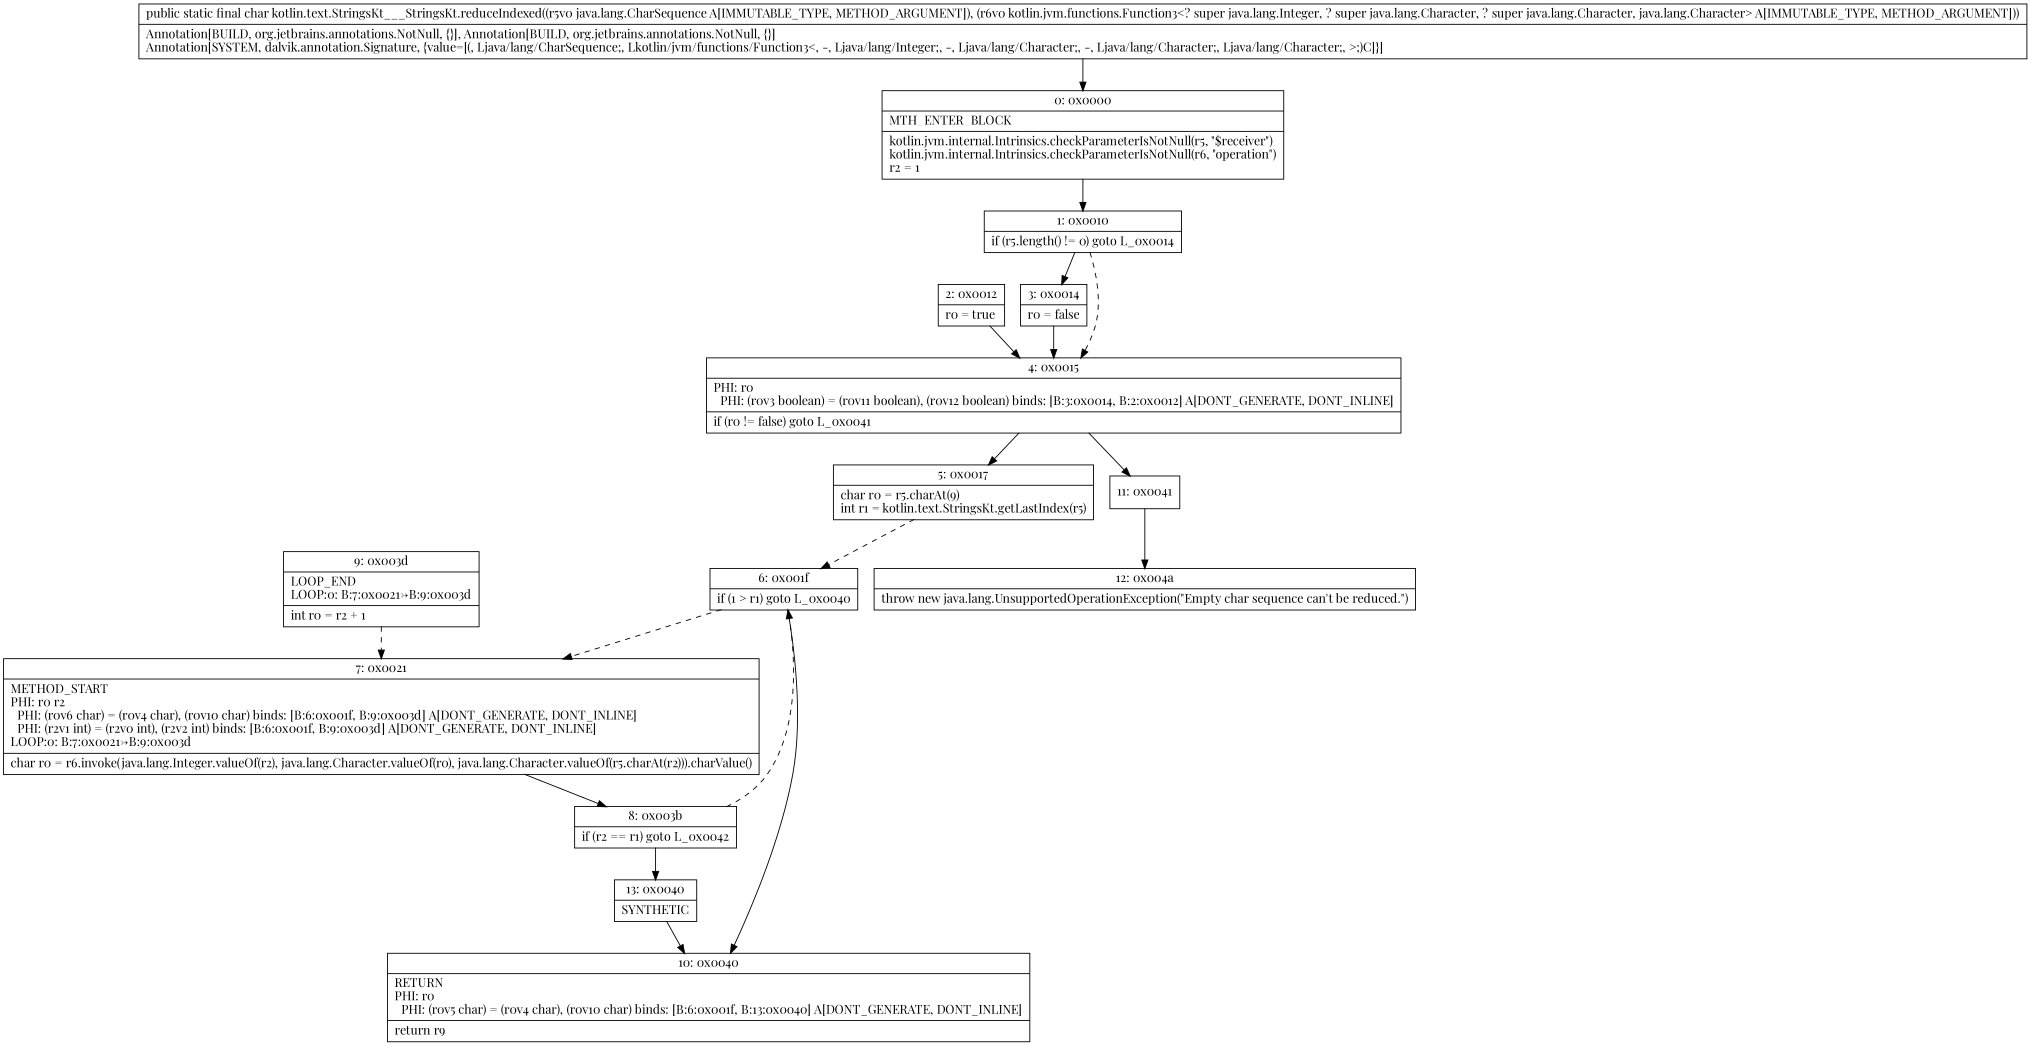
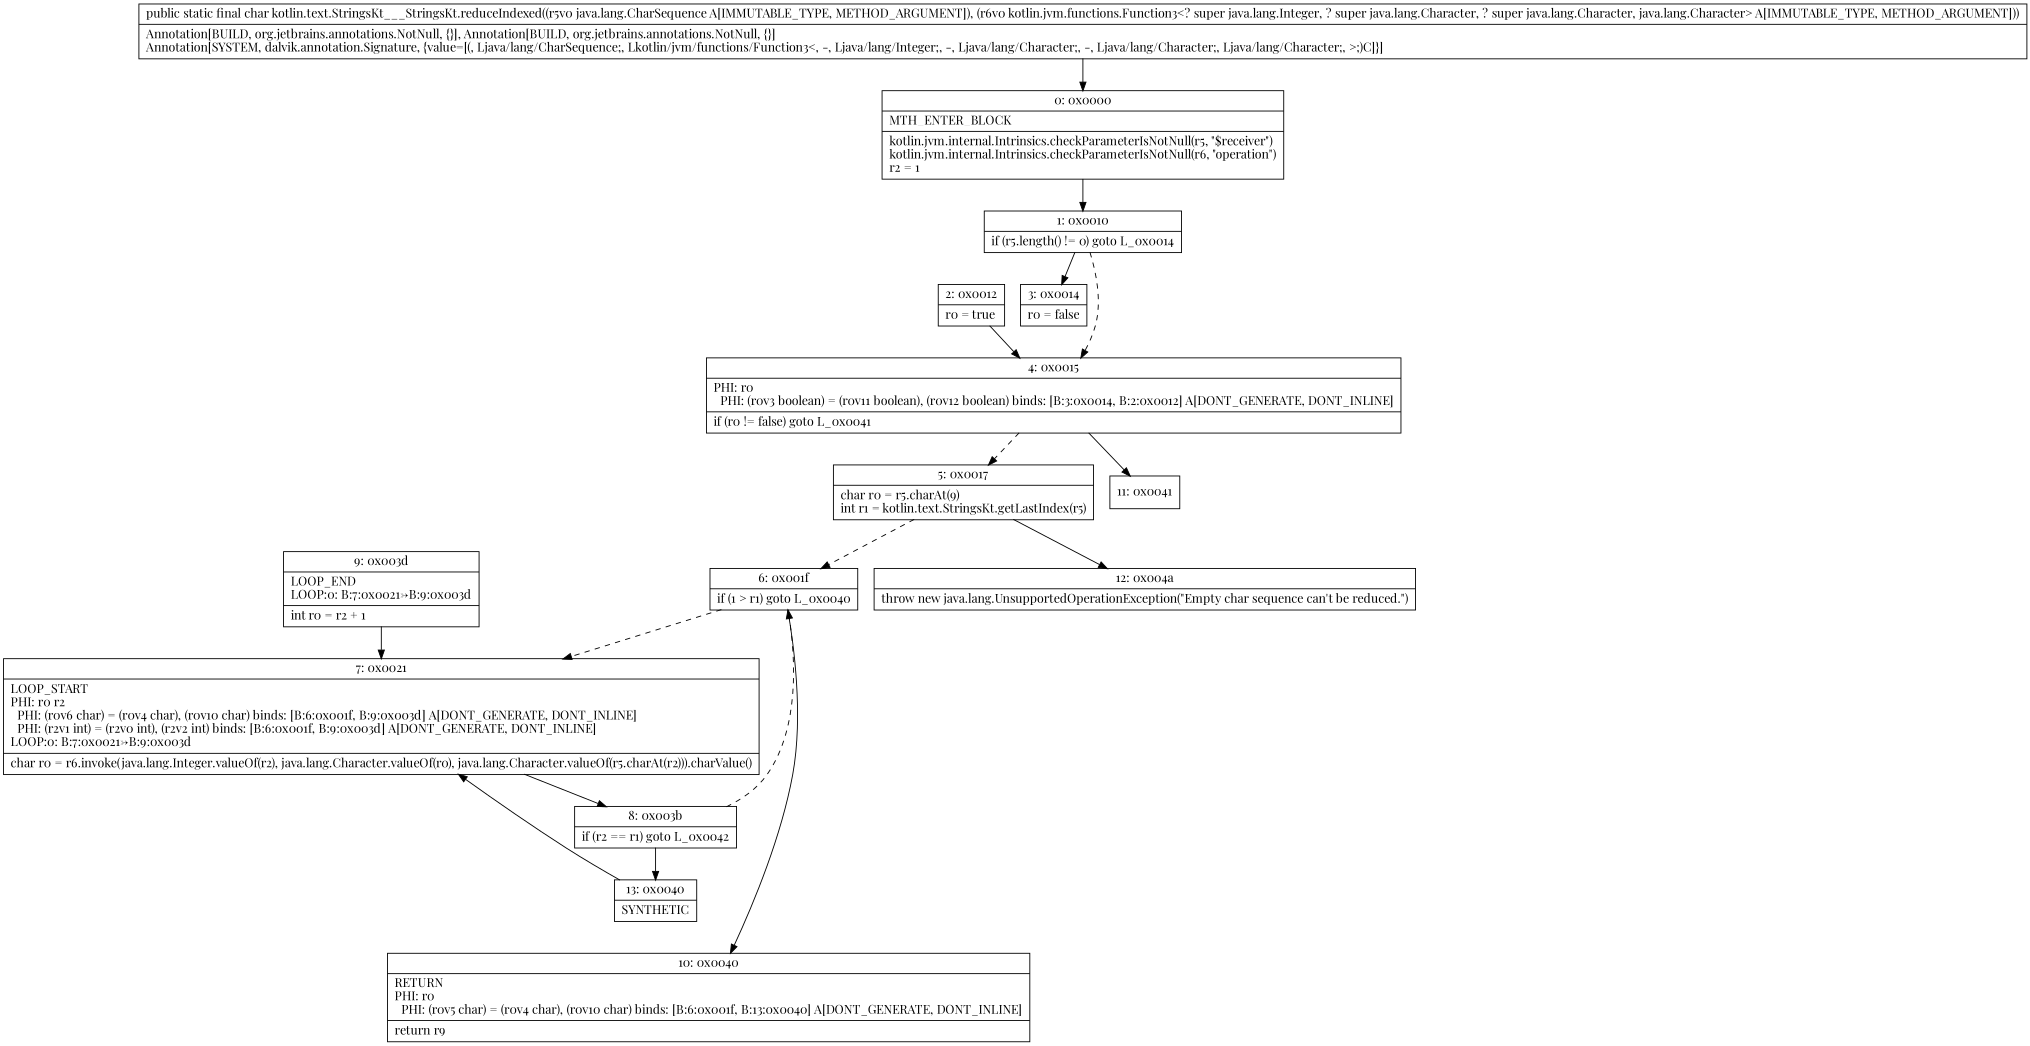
(1054, 338) -> none
(1007, 446) -> (1007, 446)
(1145, 534) -> (1056, 542)
(381, 638) -> (381, 638)
(60, 689) -> (50, 689)
(673, 933) -> (541, 832)
